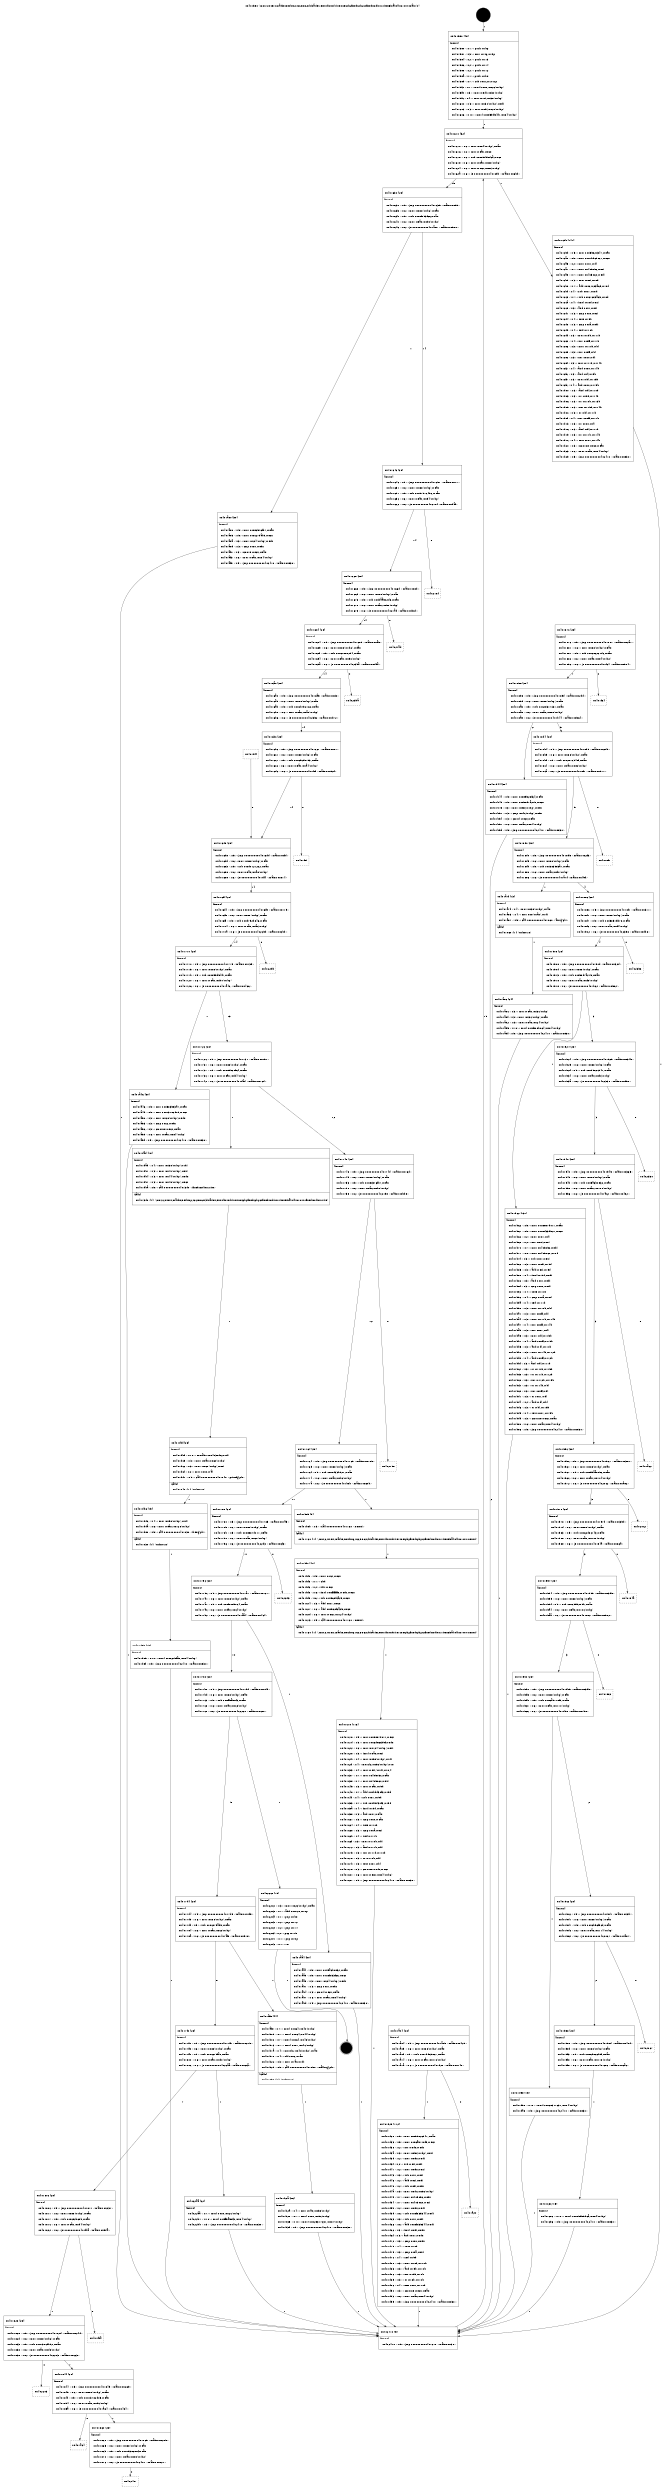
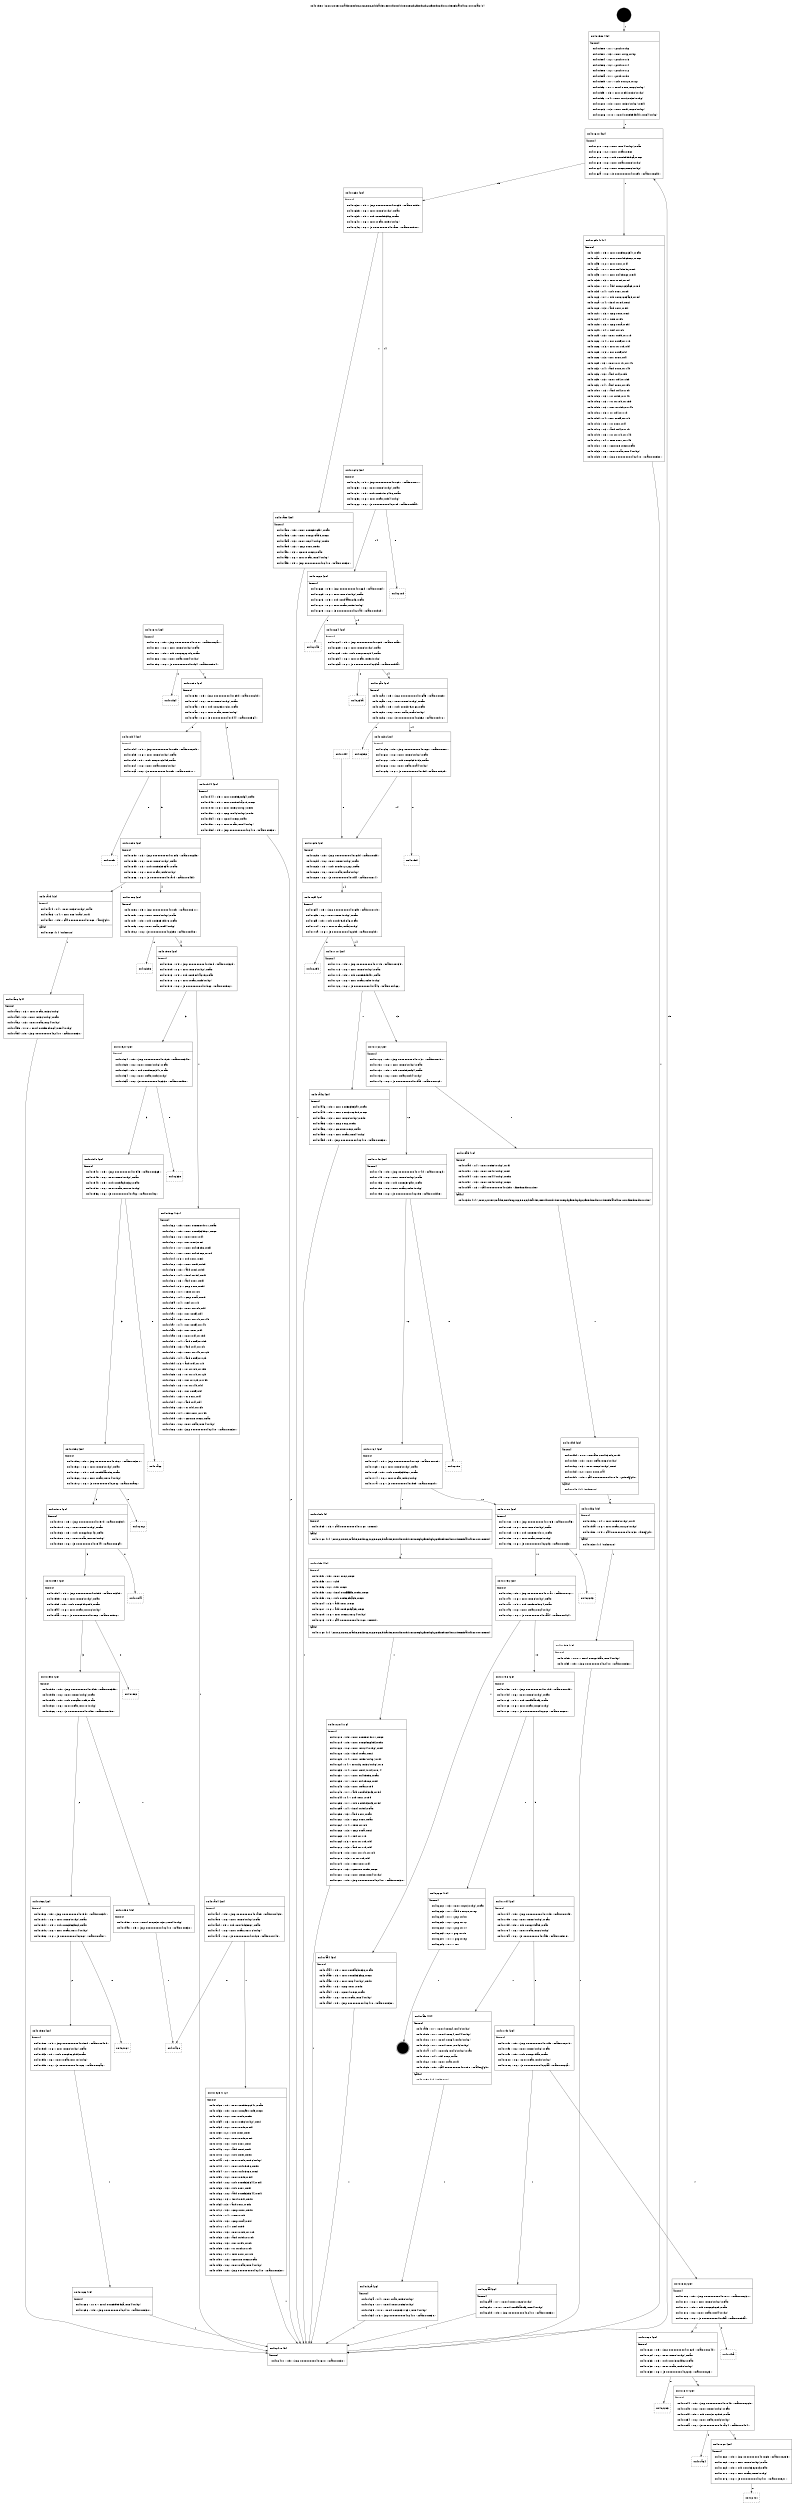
none -> (361, 754)
(531, 2242) -> (164, 1987)
